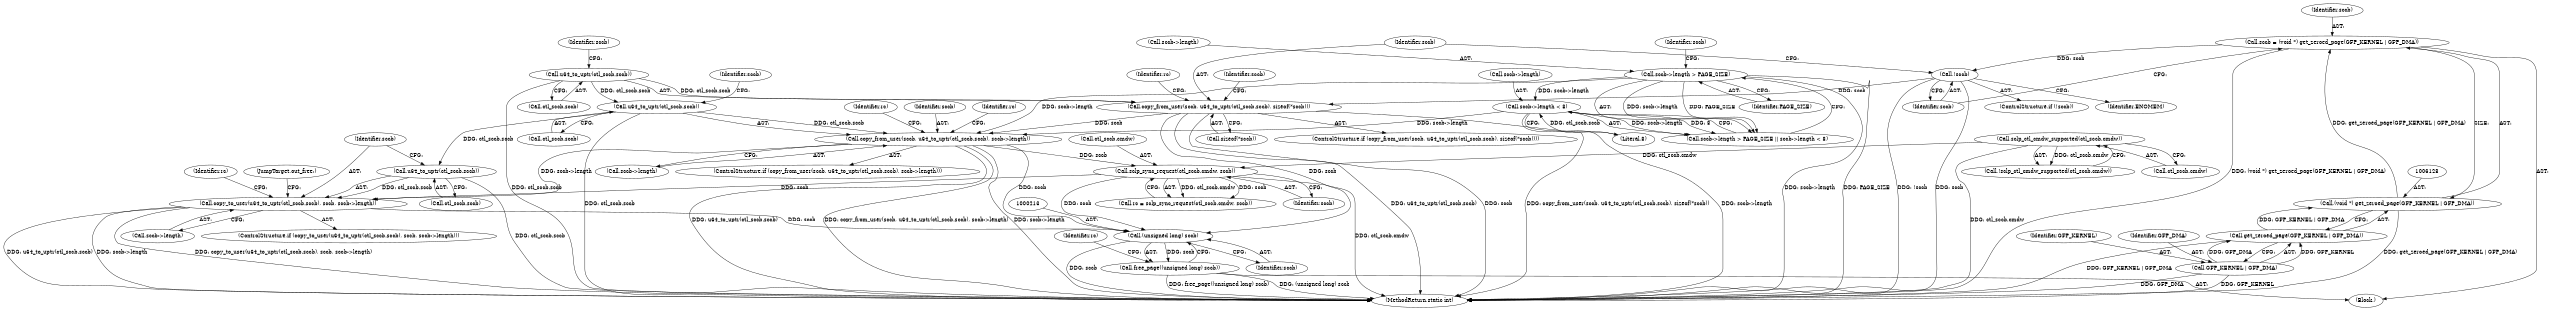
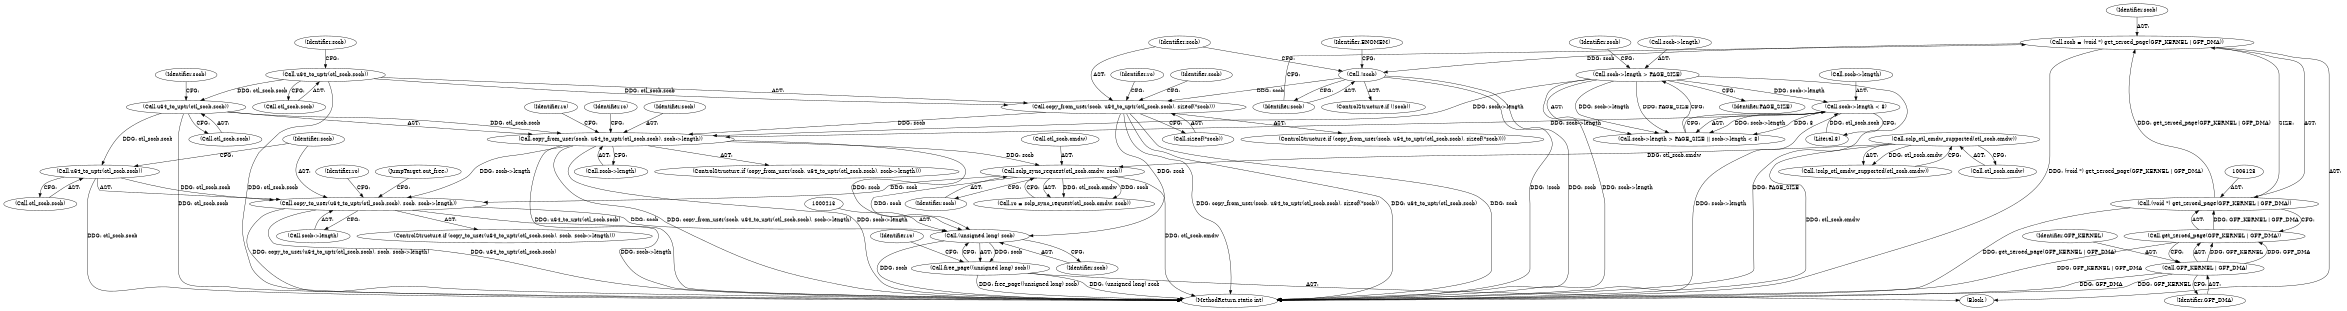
(2046, 91) -> (1362, 57)
(1725, 93) -> none
none -> (2193, 283)
